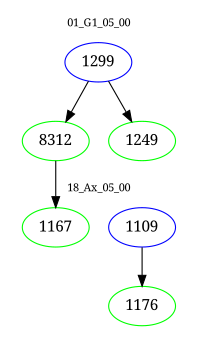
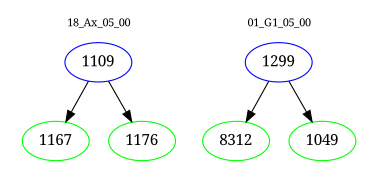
(142, 141) -> (322, 141)
(56, 185) -> (80, 97)
